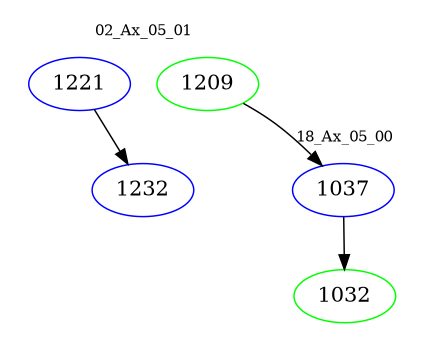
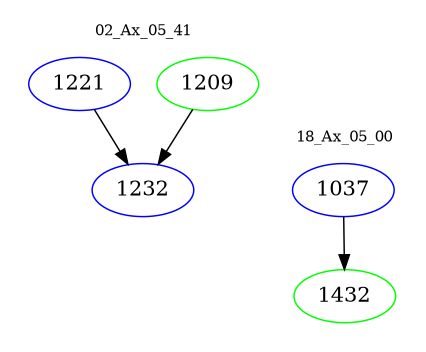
(144, 32) -> (144, 32)
(291, 136) -> (180, 130)
(345, 296) -> (345, 296)
